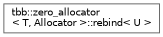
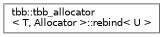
(82, 18) -> (82, 18)
